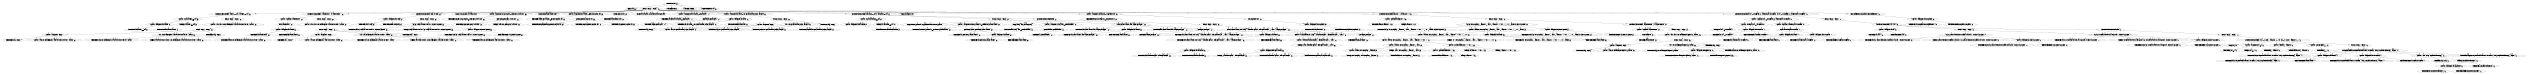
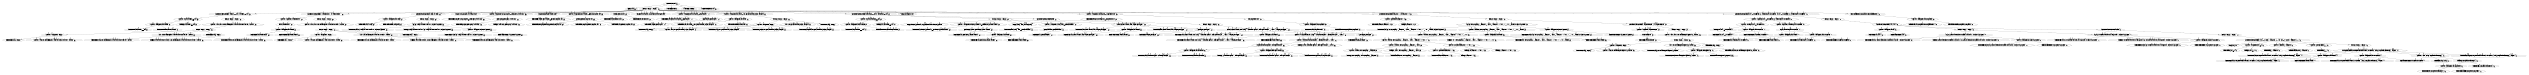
none -> (642, 19)
none -> (856, 30)
none -> (1271, 45)
